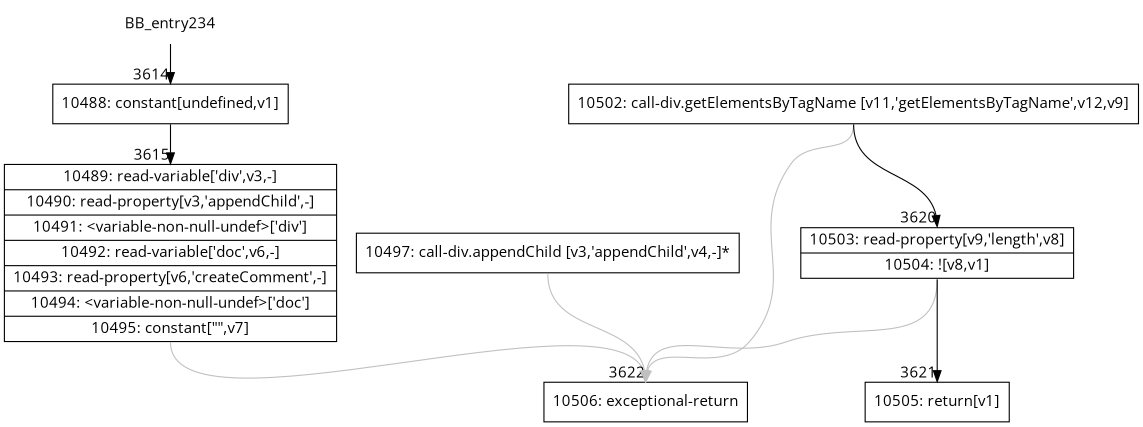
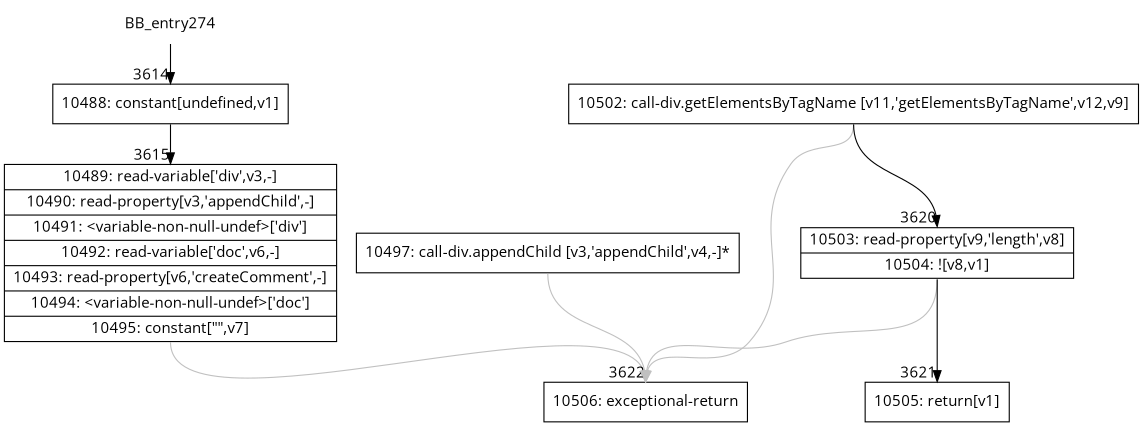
(170, 24) -> (170, 24)
